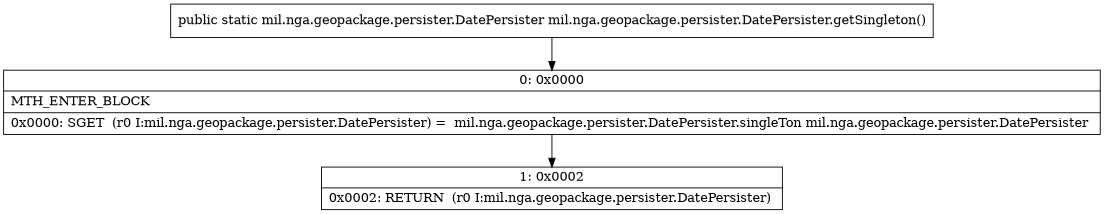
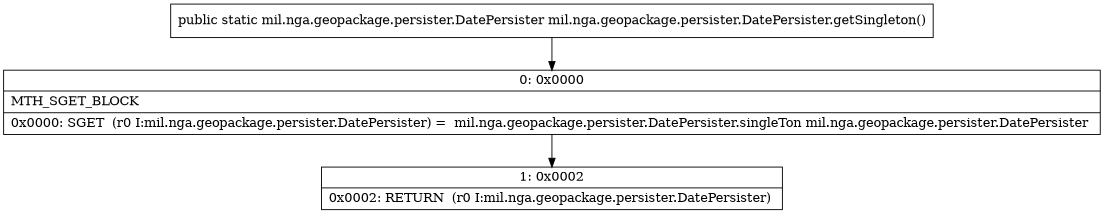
(81, 101) -> (75, 101)
